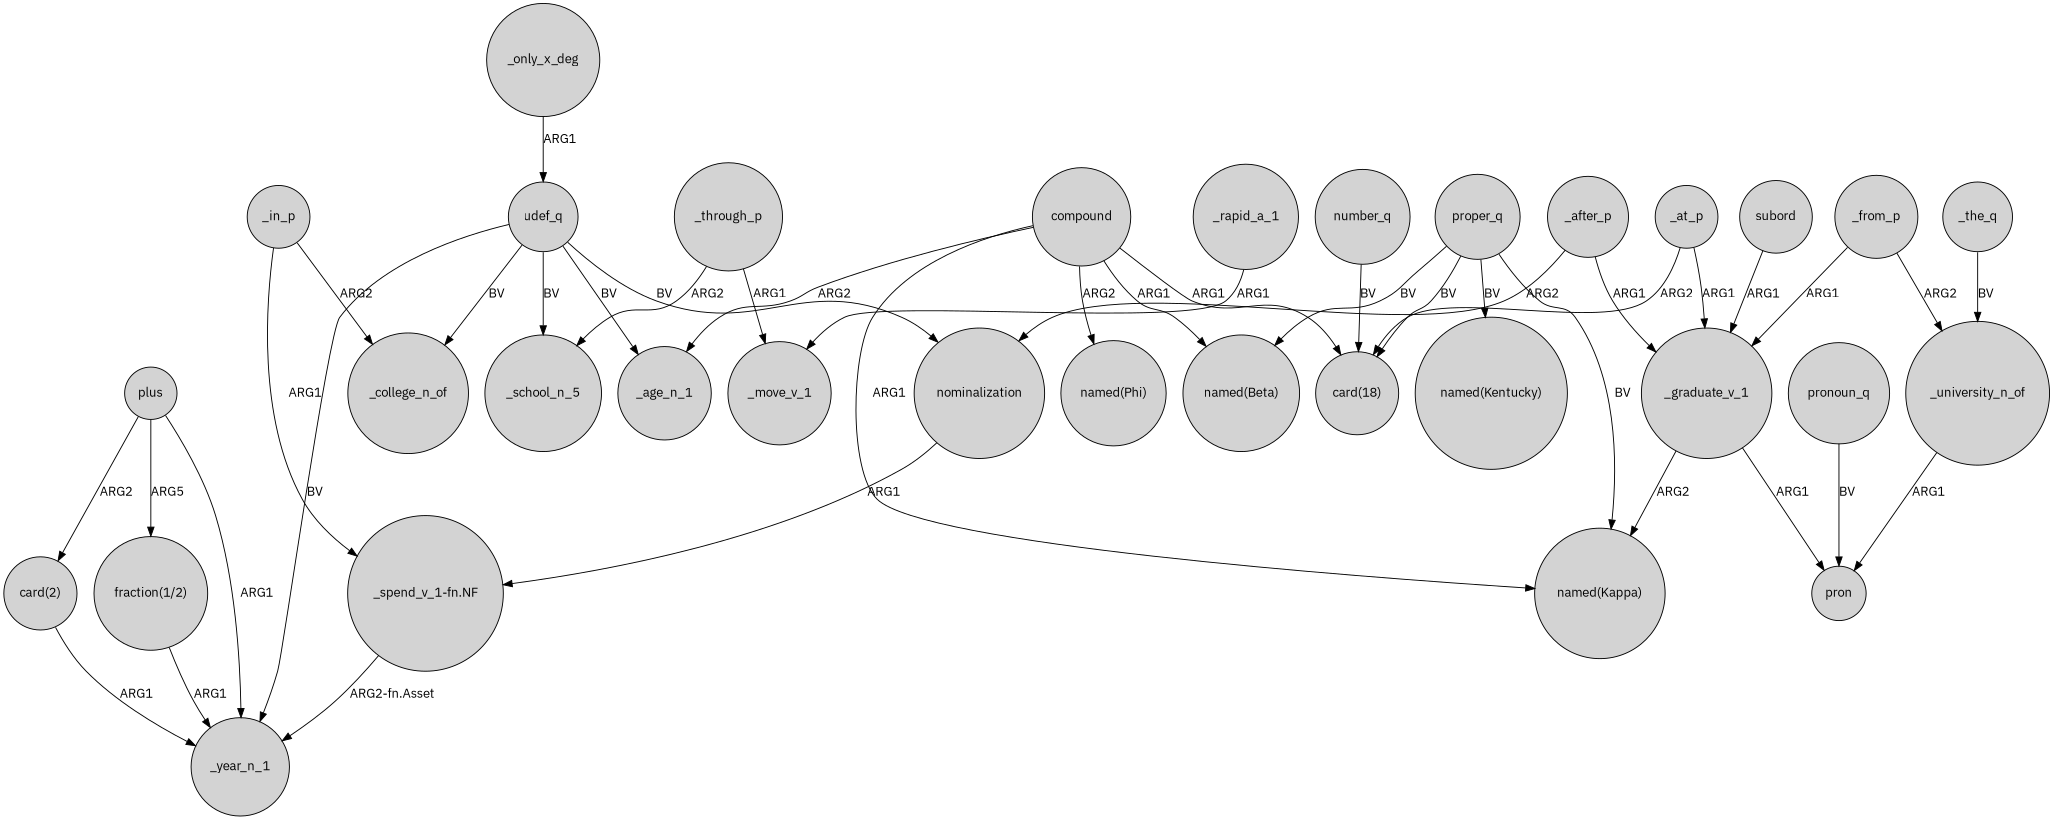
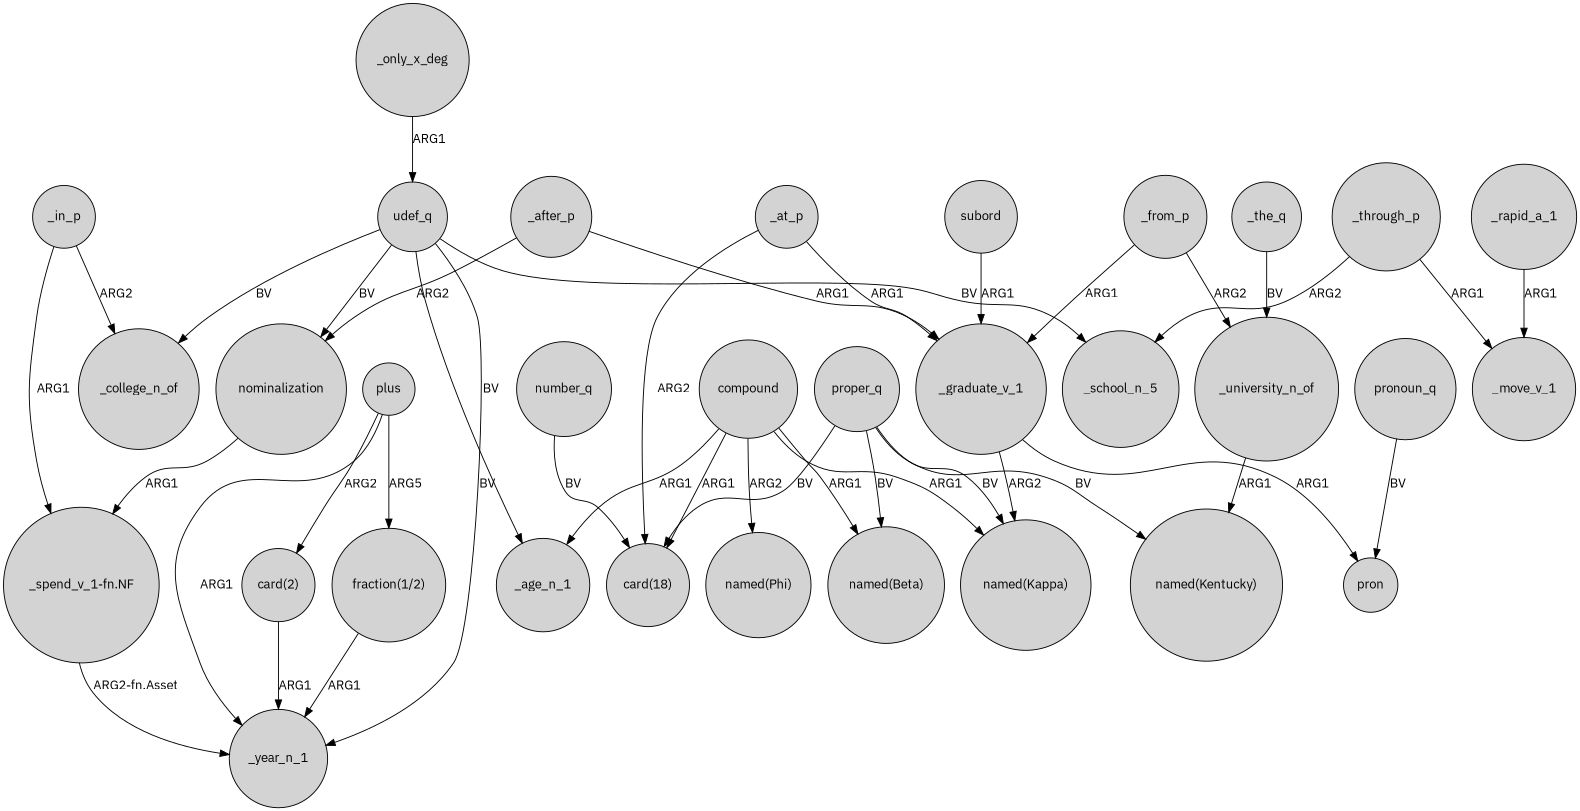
(835, 294) -> (676, 484)
(1898, 508) -> (1239, 481)
